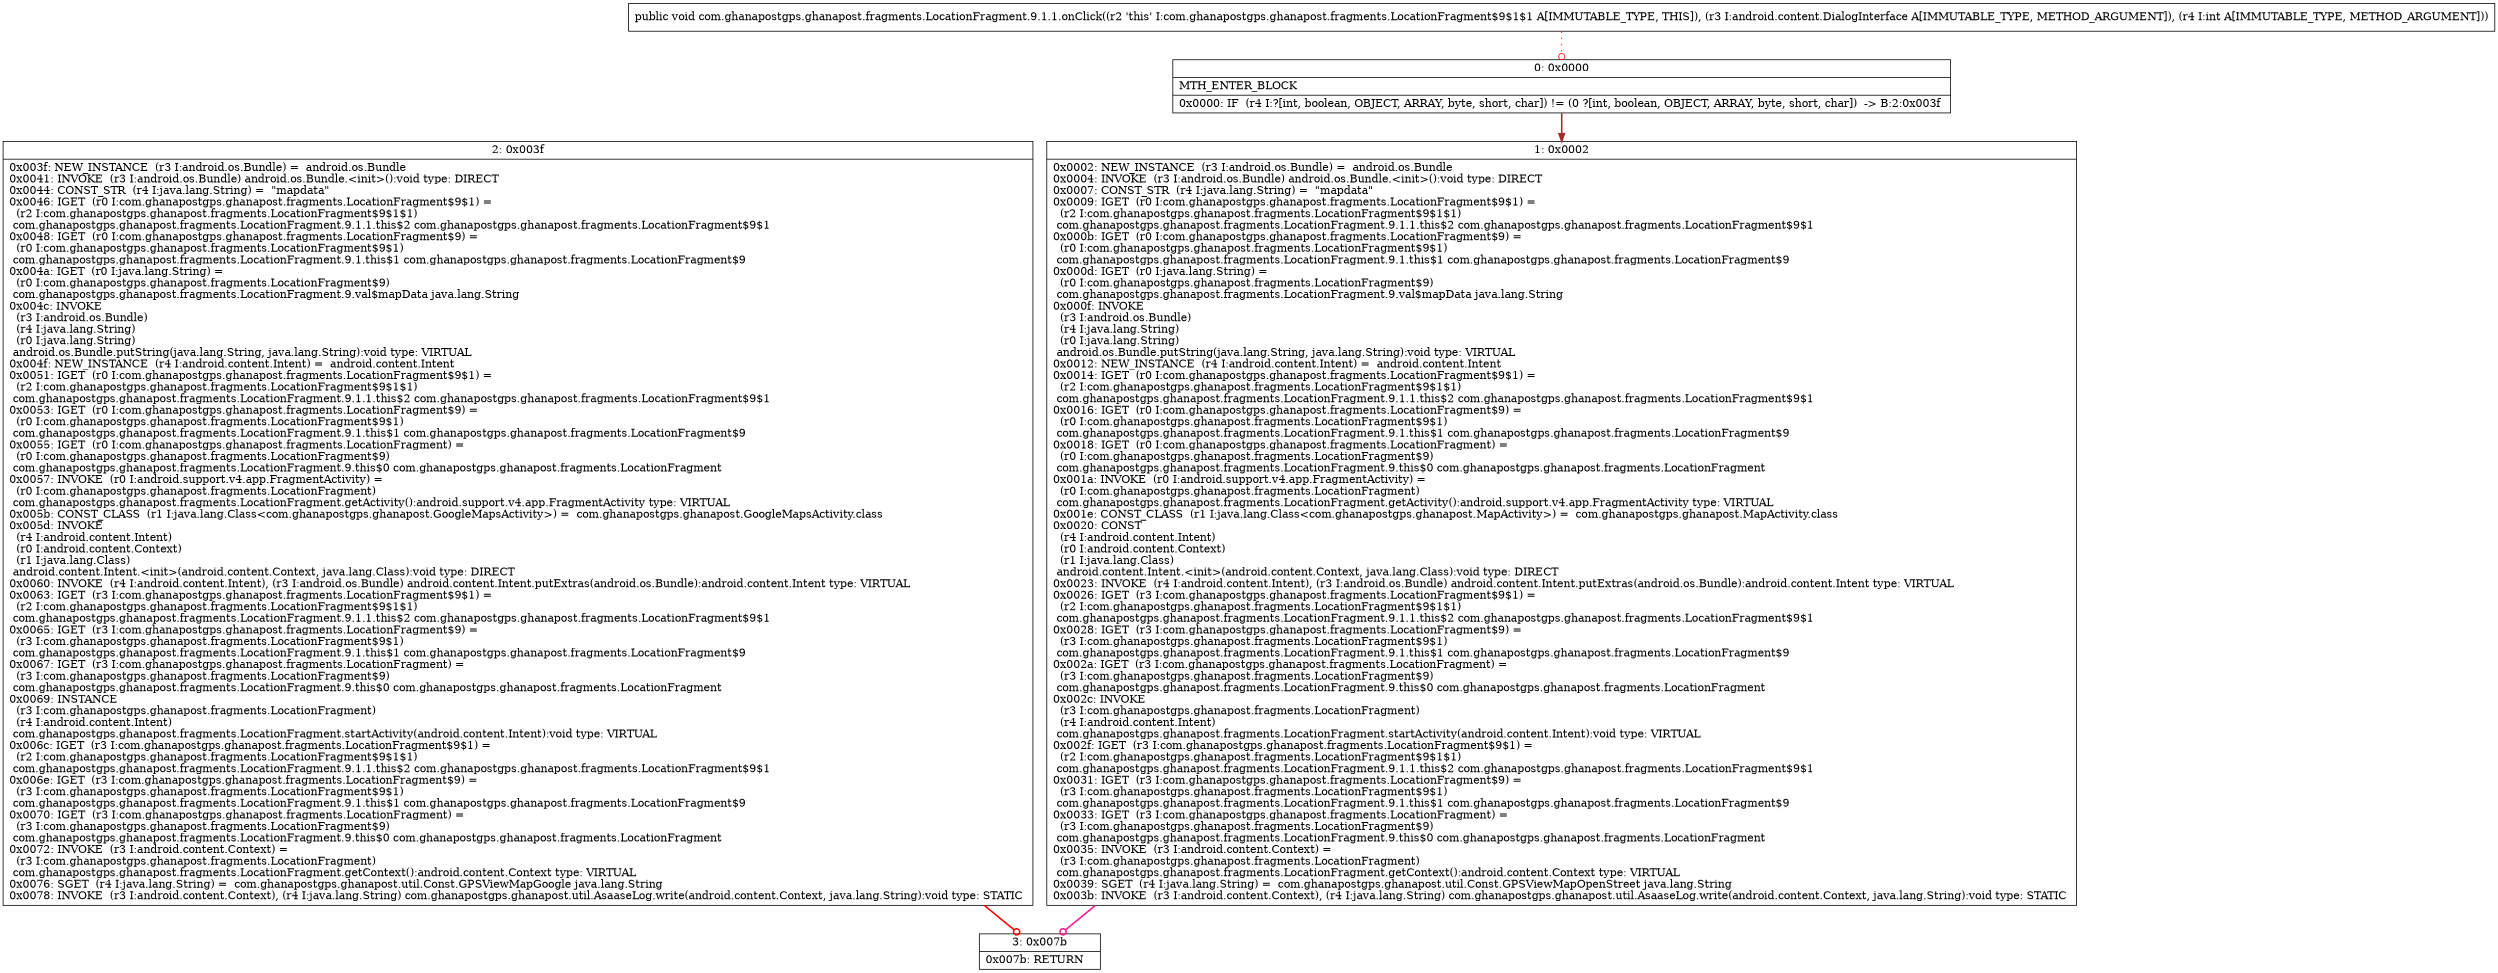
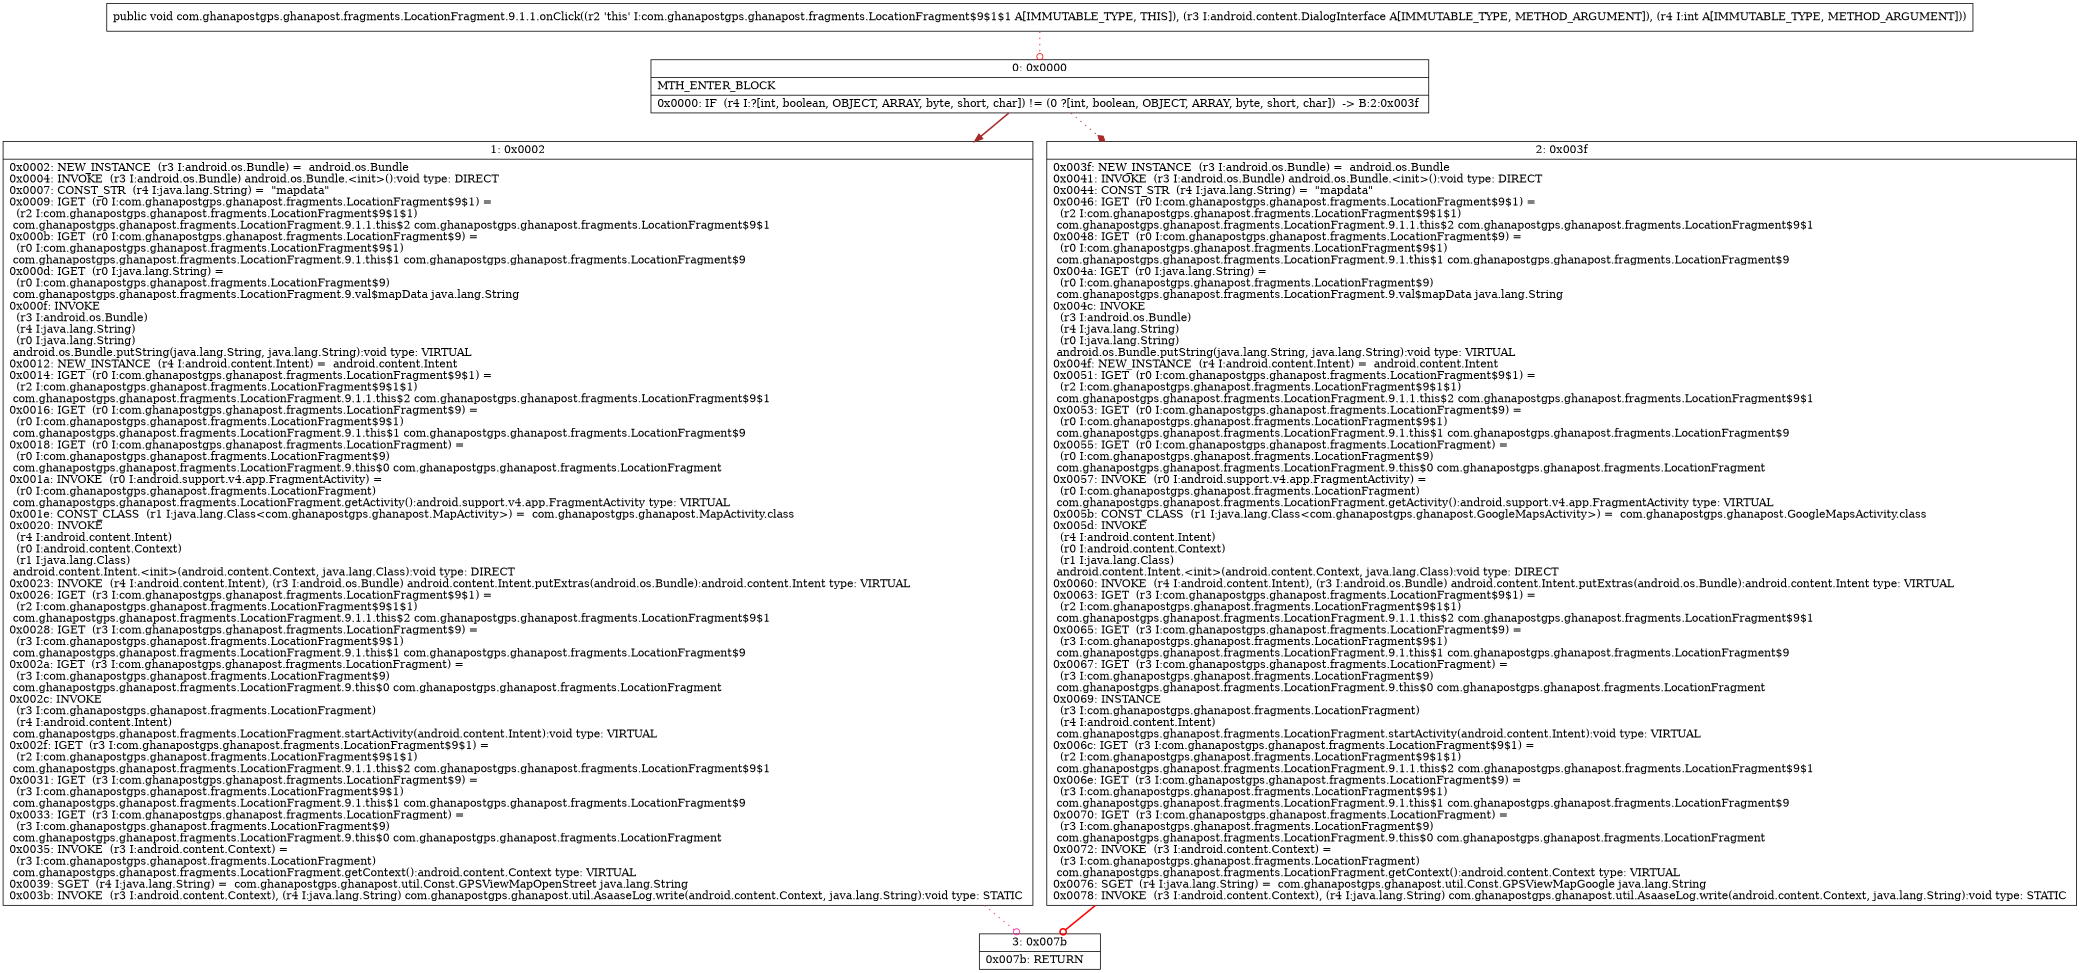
none -> (1084, 124)
(1101, 526) -> (60, 526)
(1081, 918) -> (999, 918)
